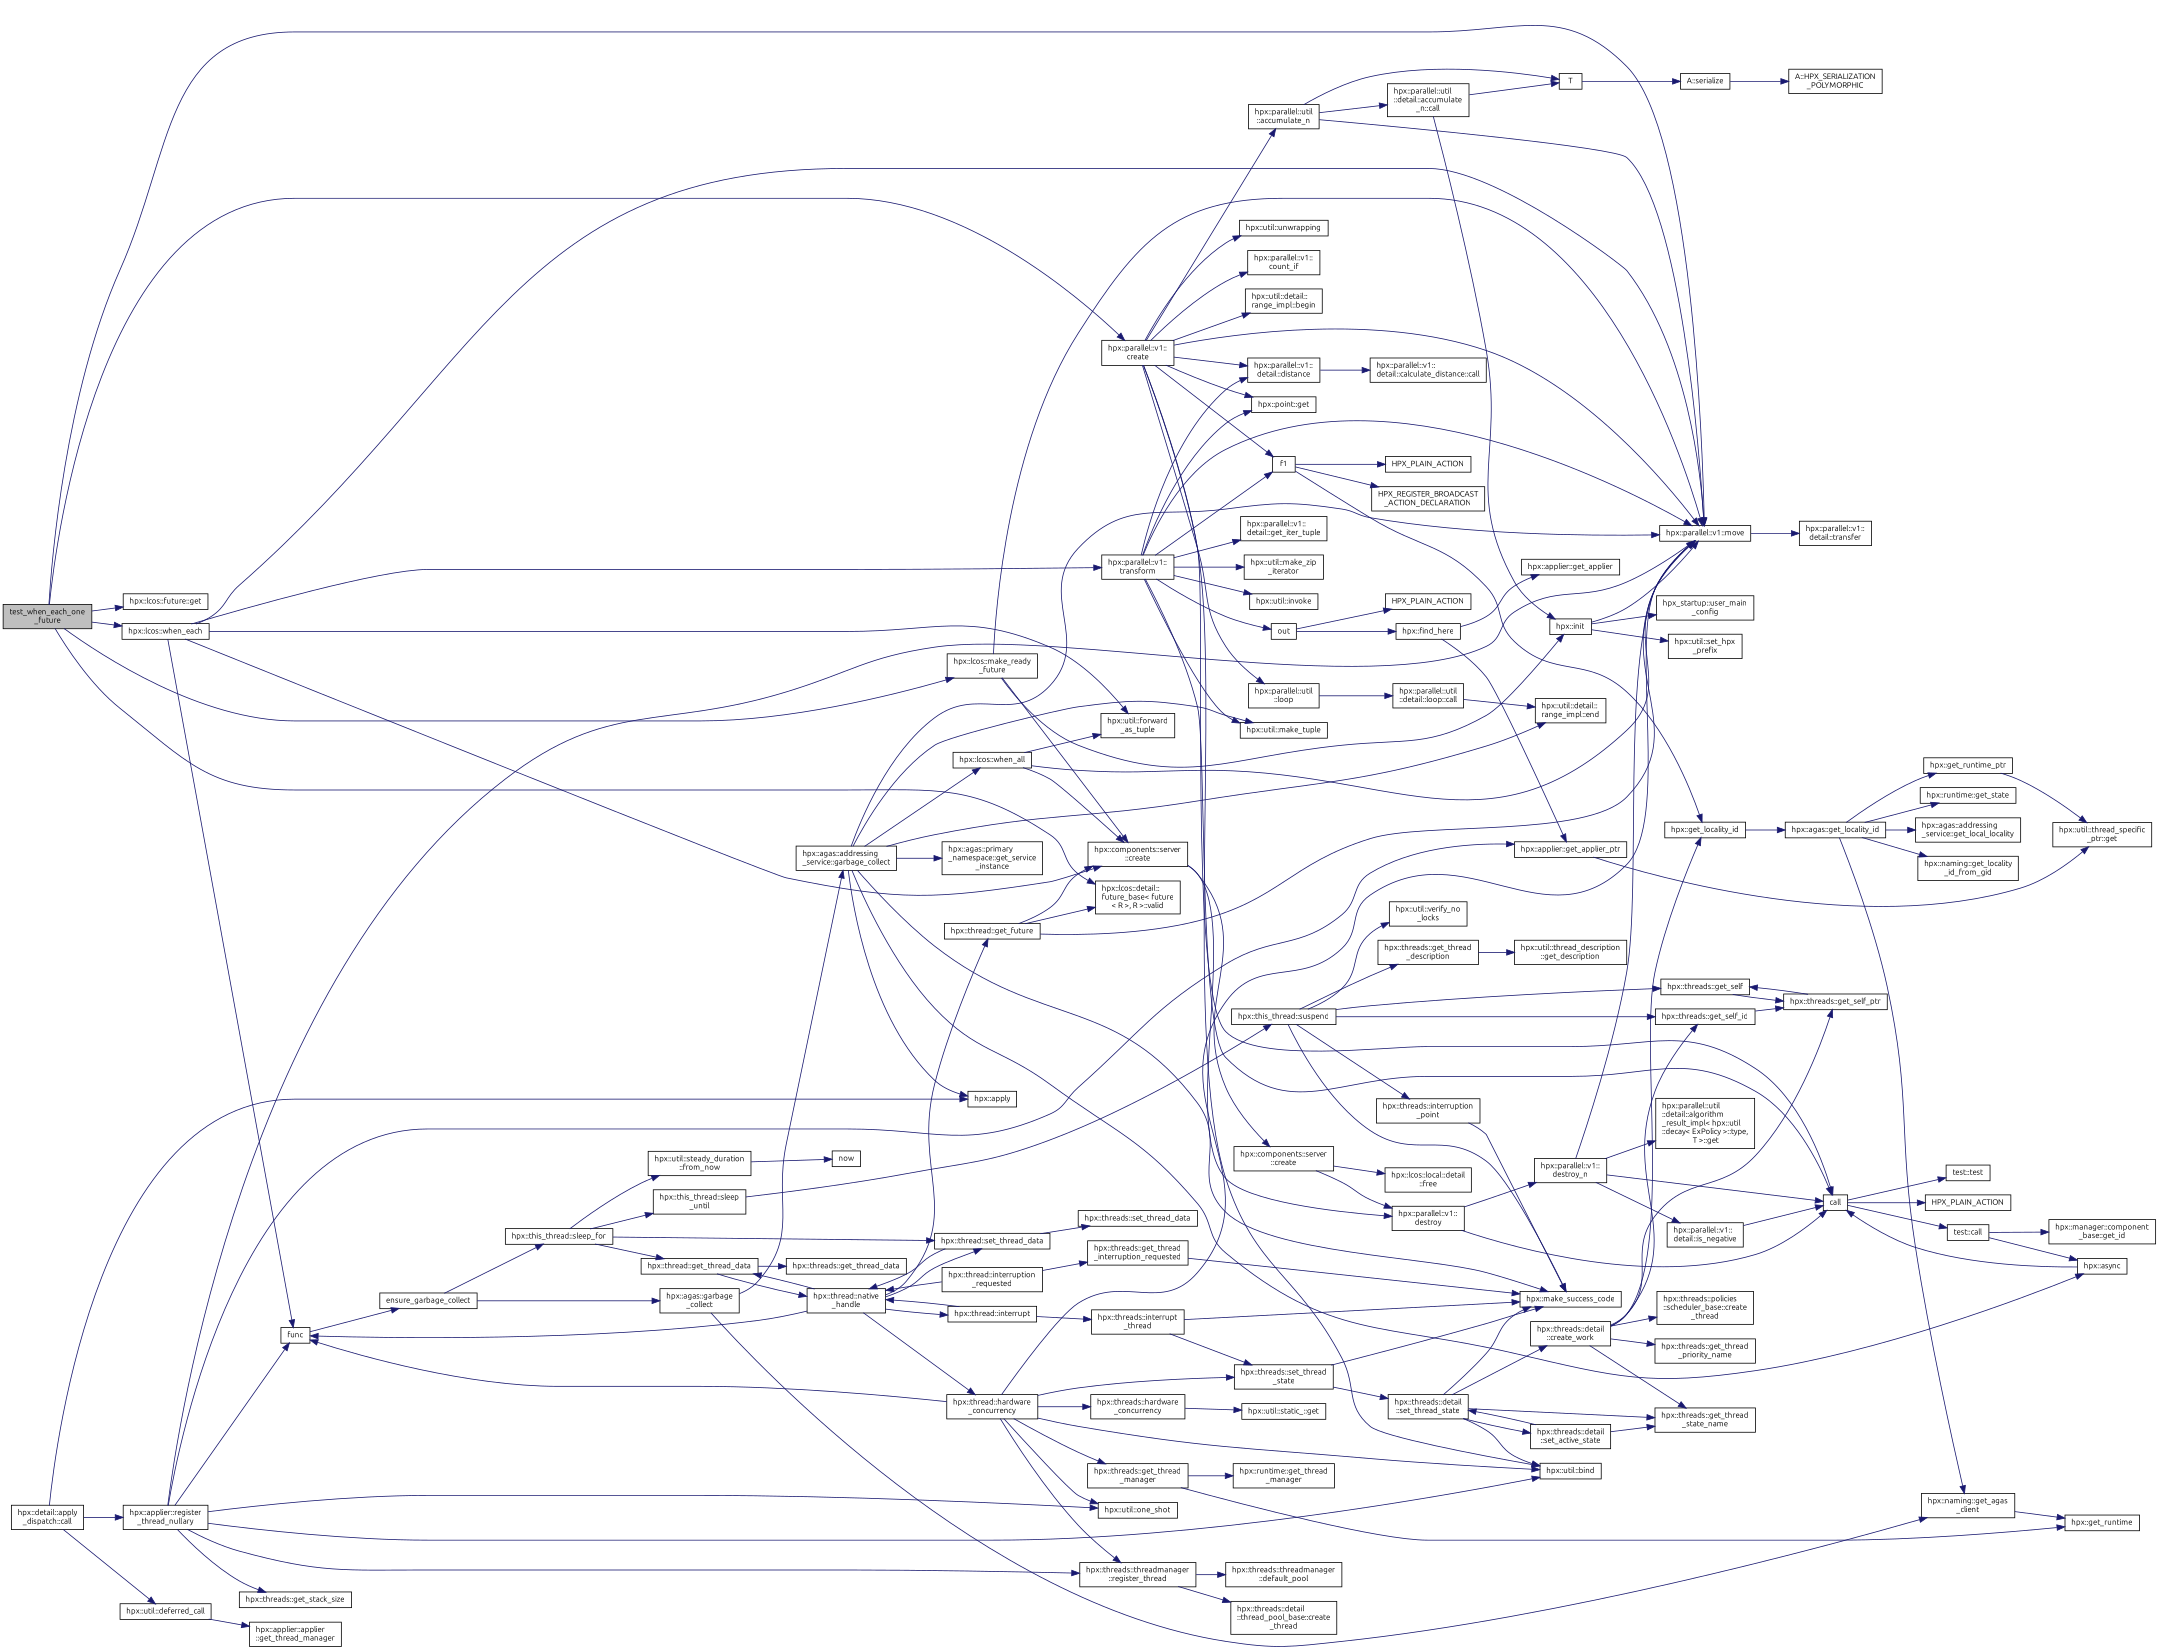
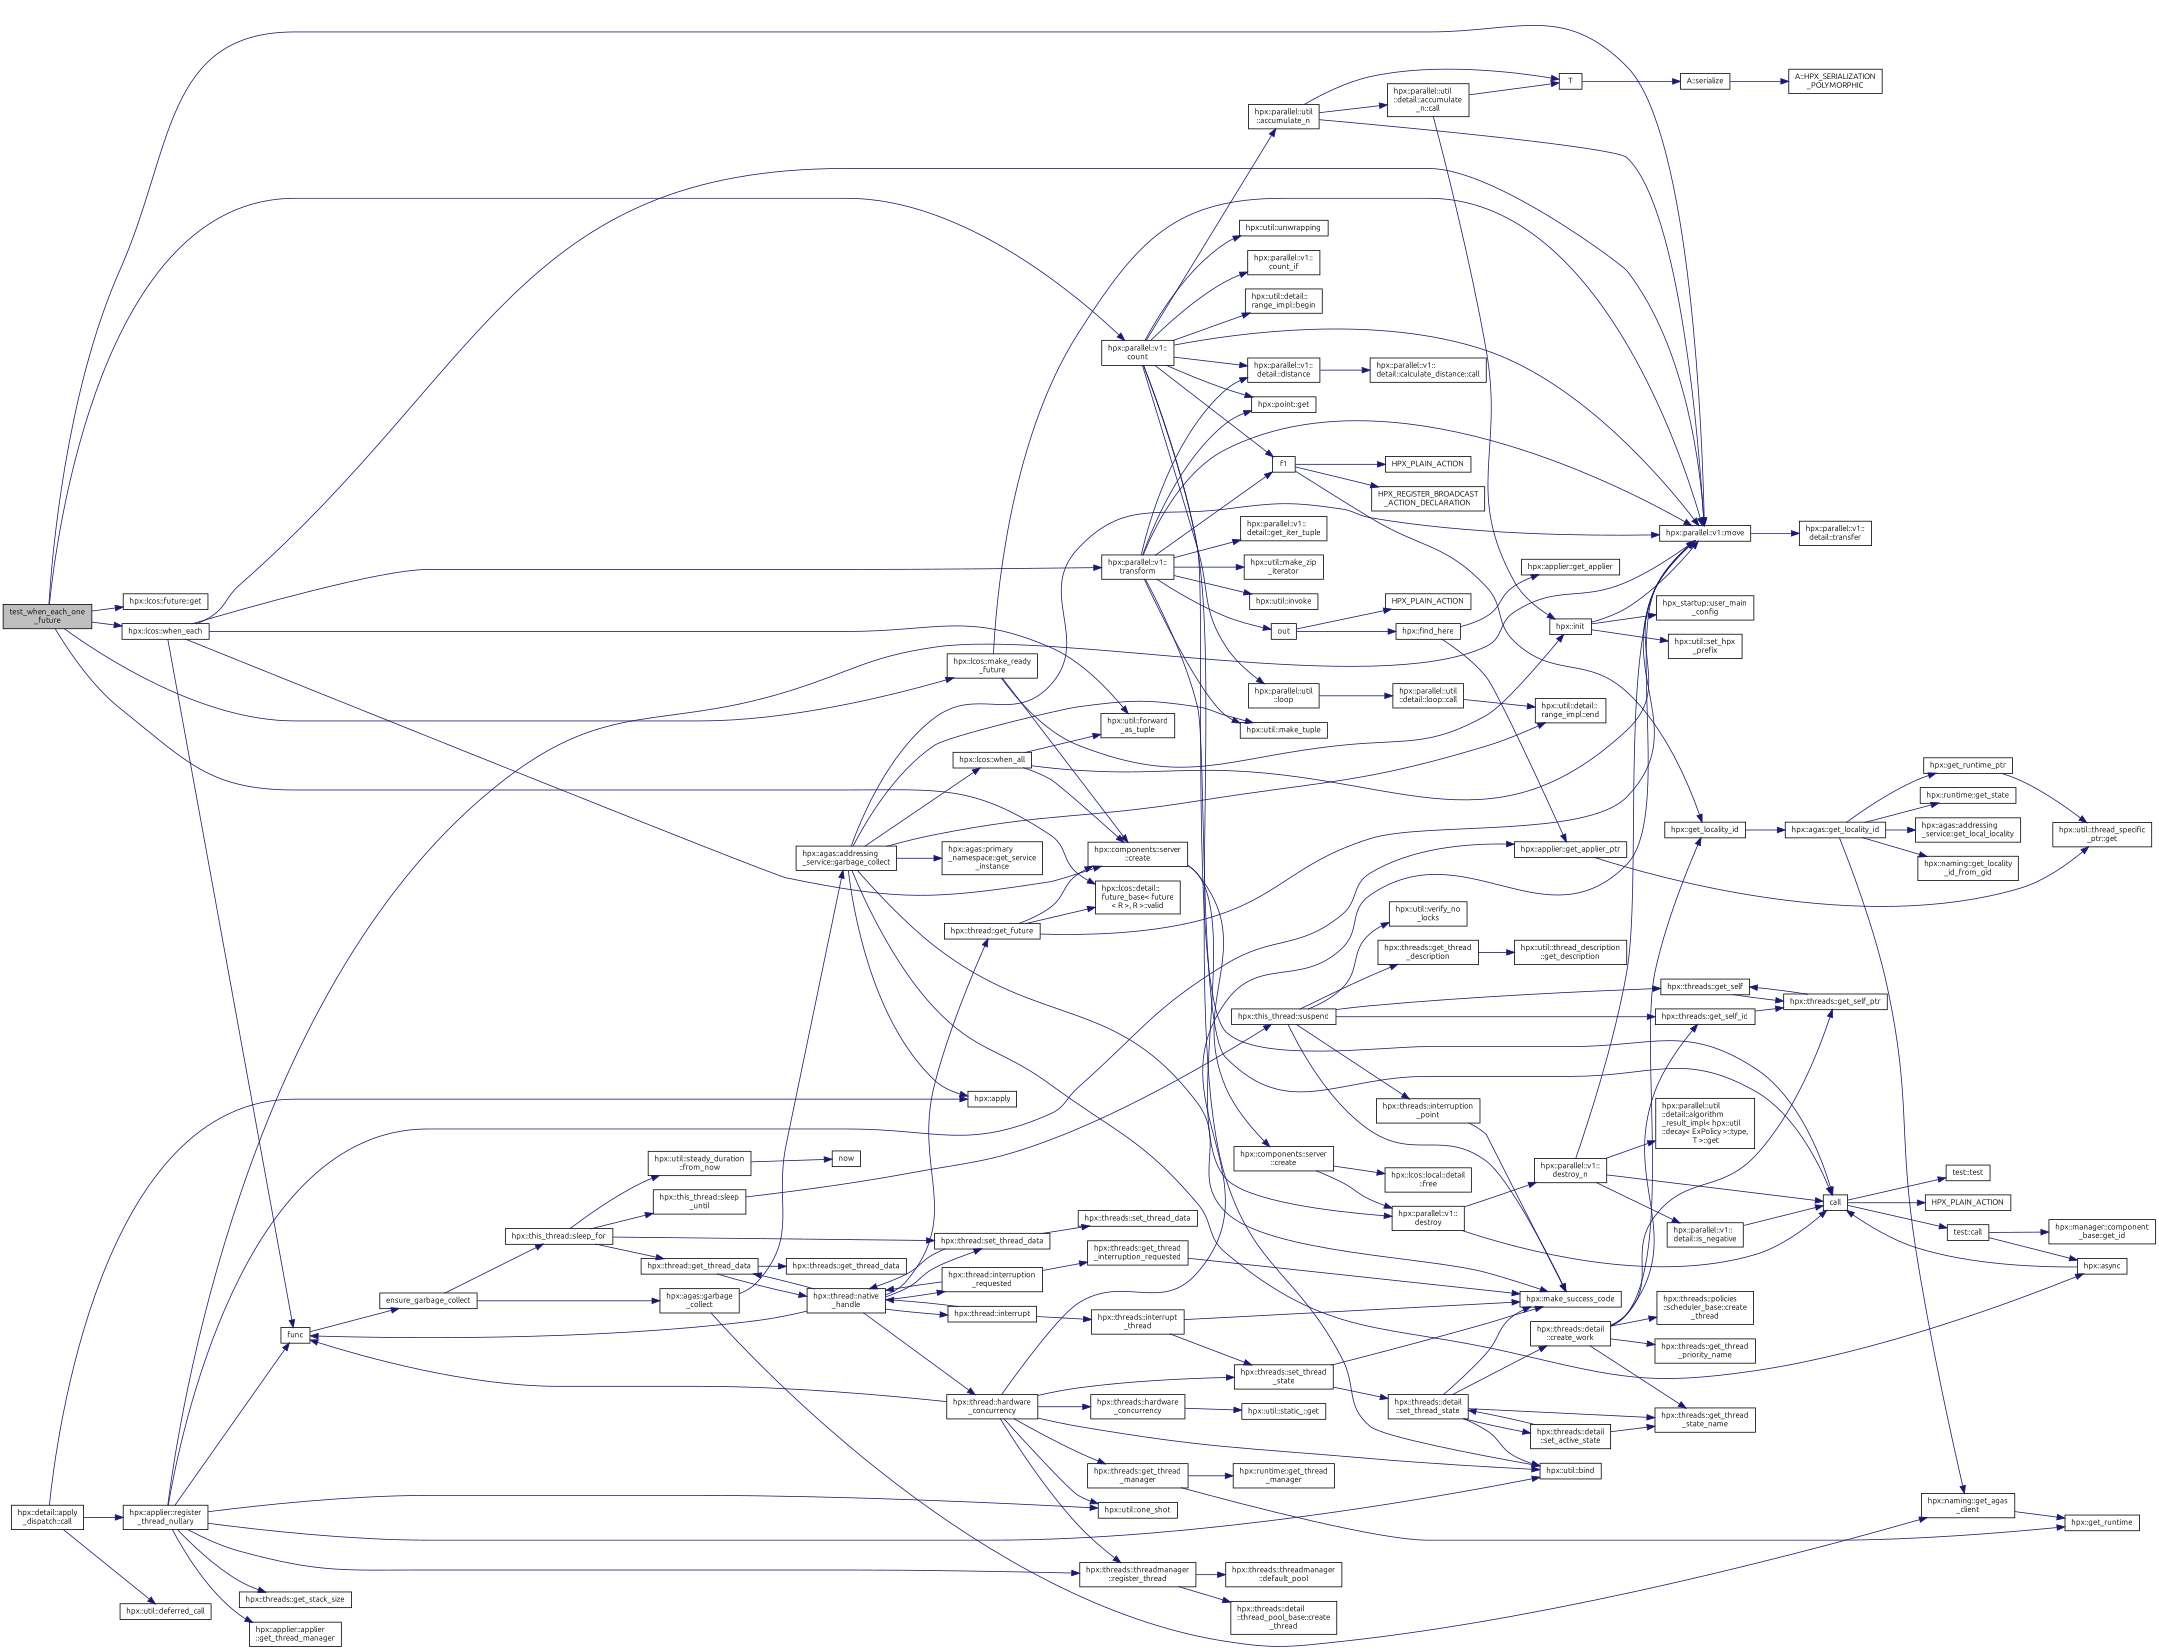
(1138, 353) -> (1138, 353)
none -> (912, 1297)
(225, 1622) -> (204, 1579)
